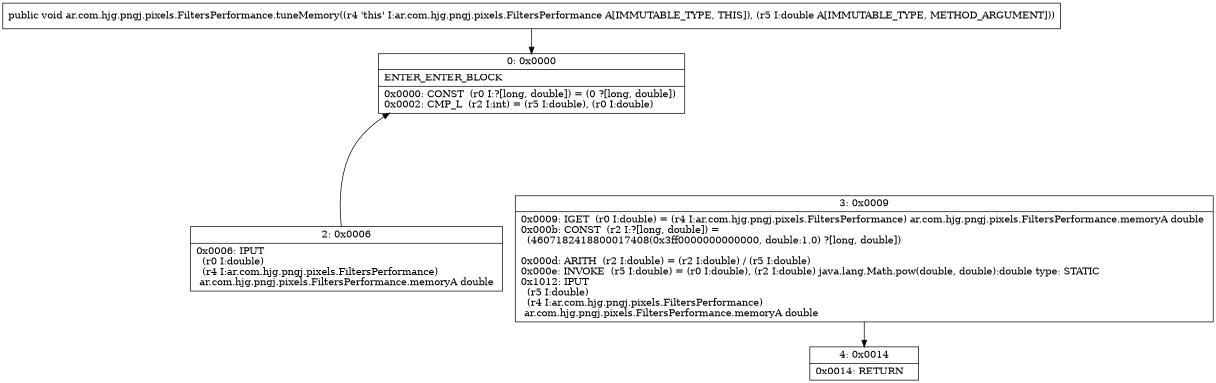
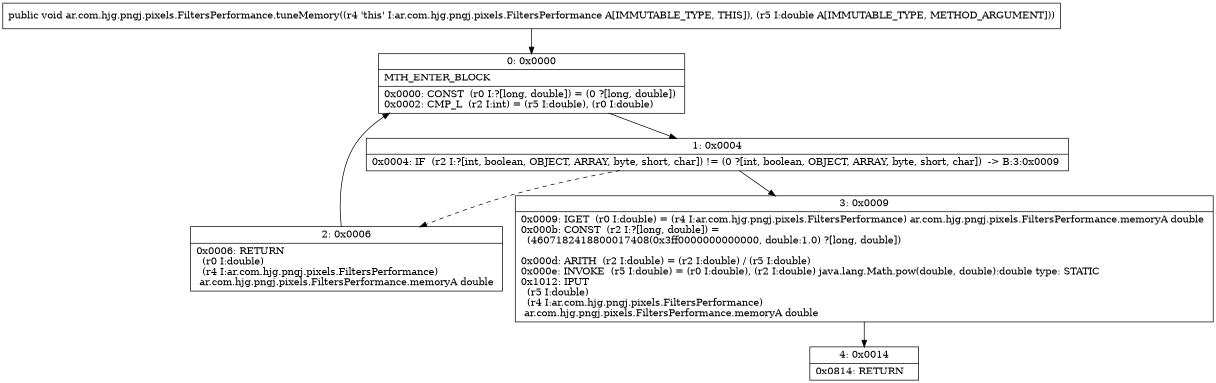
(443, 78) -> (437, 78)
none -> (717, 155)
(233, 251) -> (243, 251)
(864, 371) -> (864, 371)
